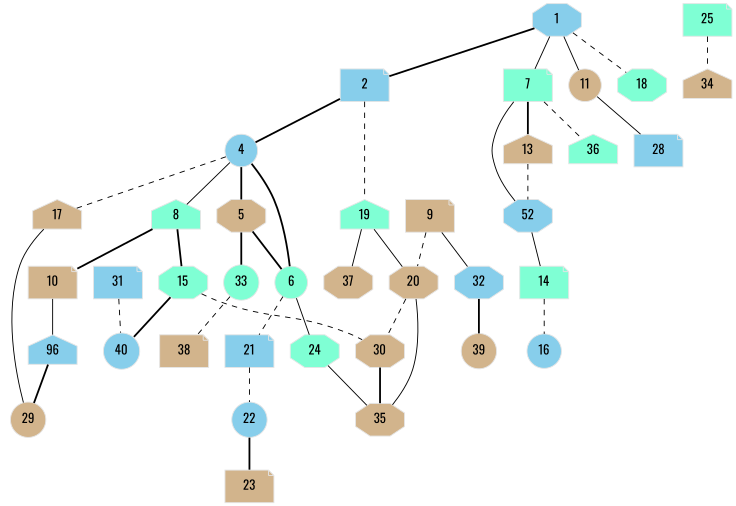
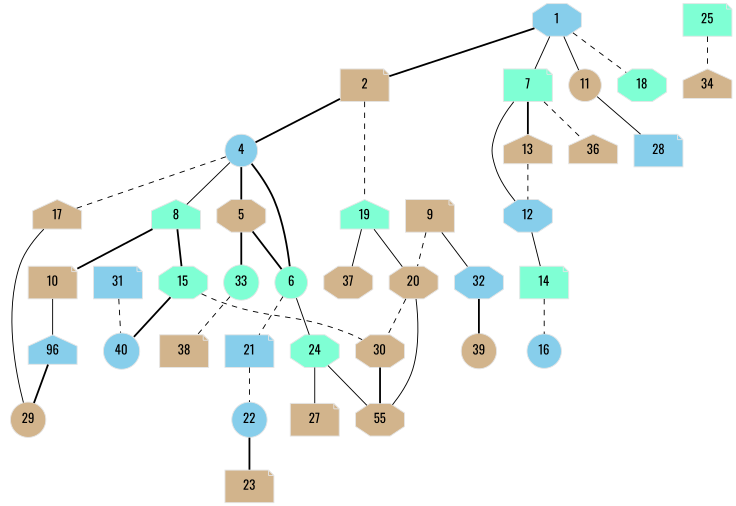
(365, 85) -> (365, 85)
(593, 151) -> (593, 151)
(528, 216) -> (528, 216)
none -> (315, 420)
(380, 420) -> (380, 420)
